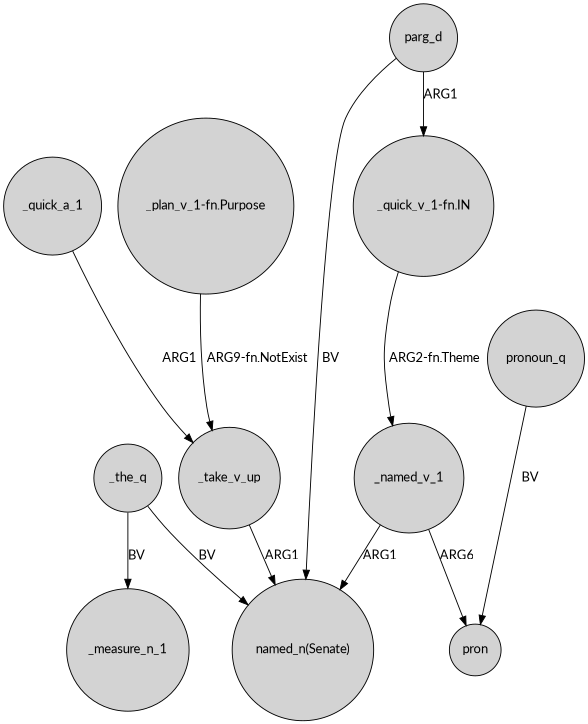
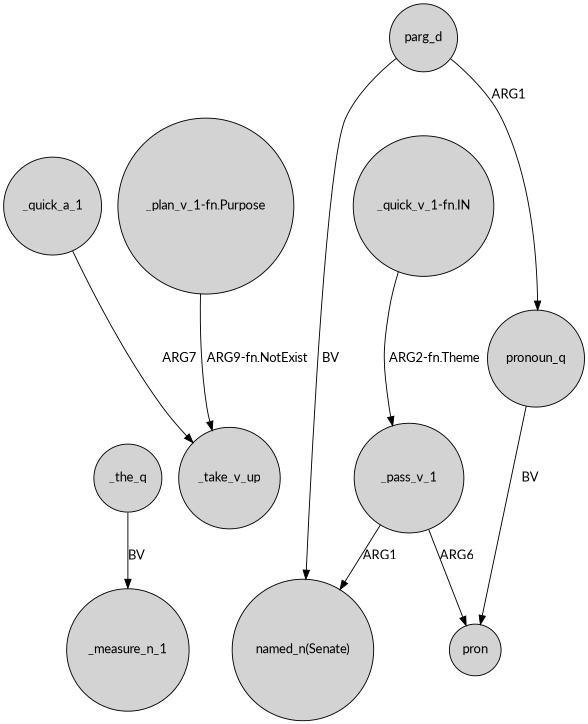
(424, 99) -> (520, 169)
(180, 359) -> (180, 359)
(409, 478) -> (409, 478)
(260, 551) -> none
(192, 555) -> none
